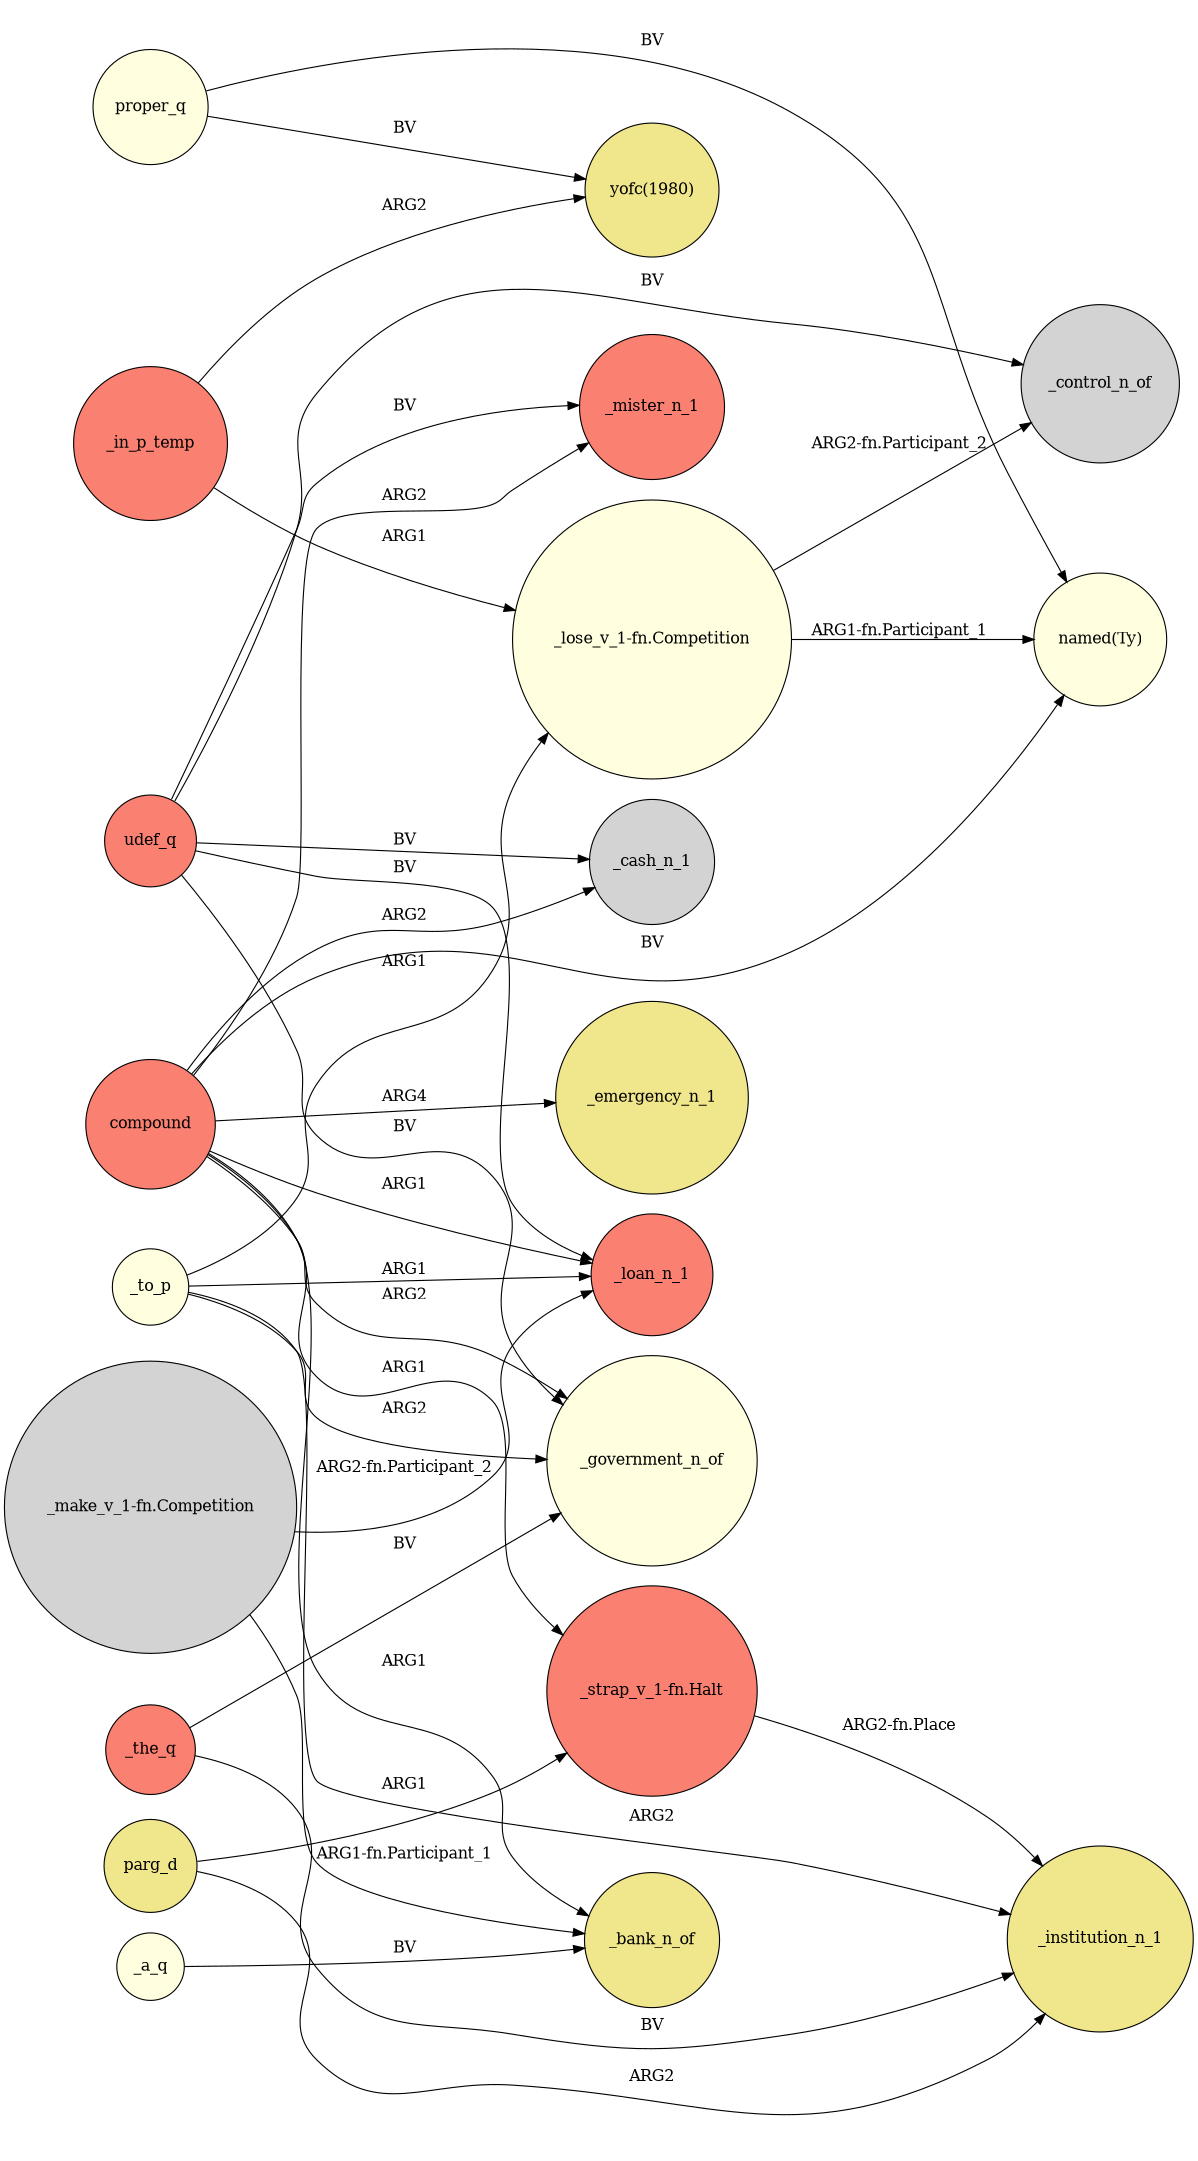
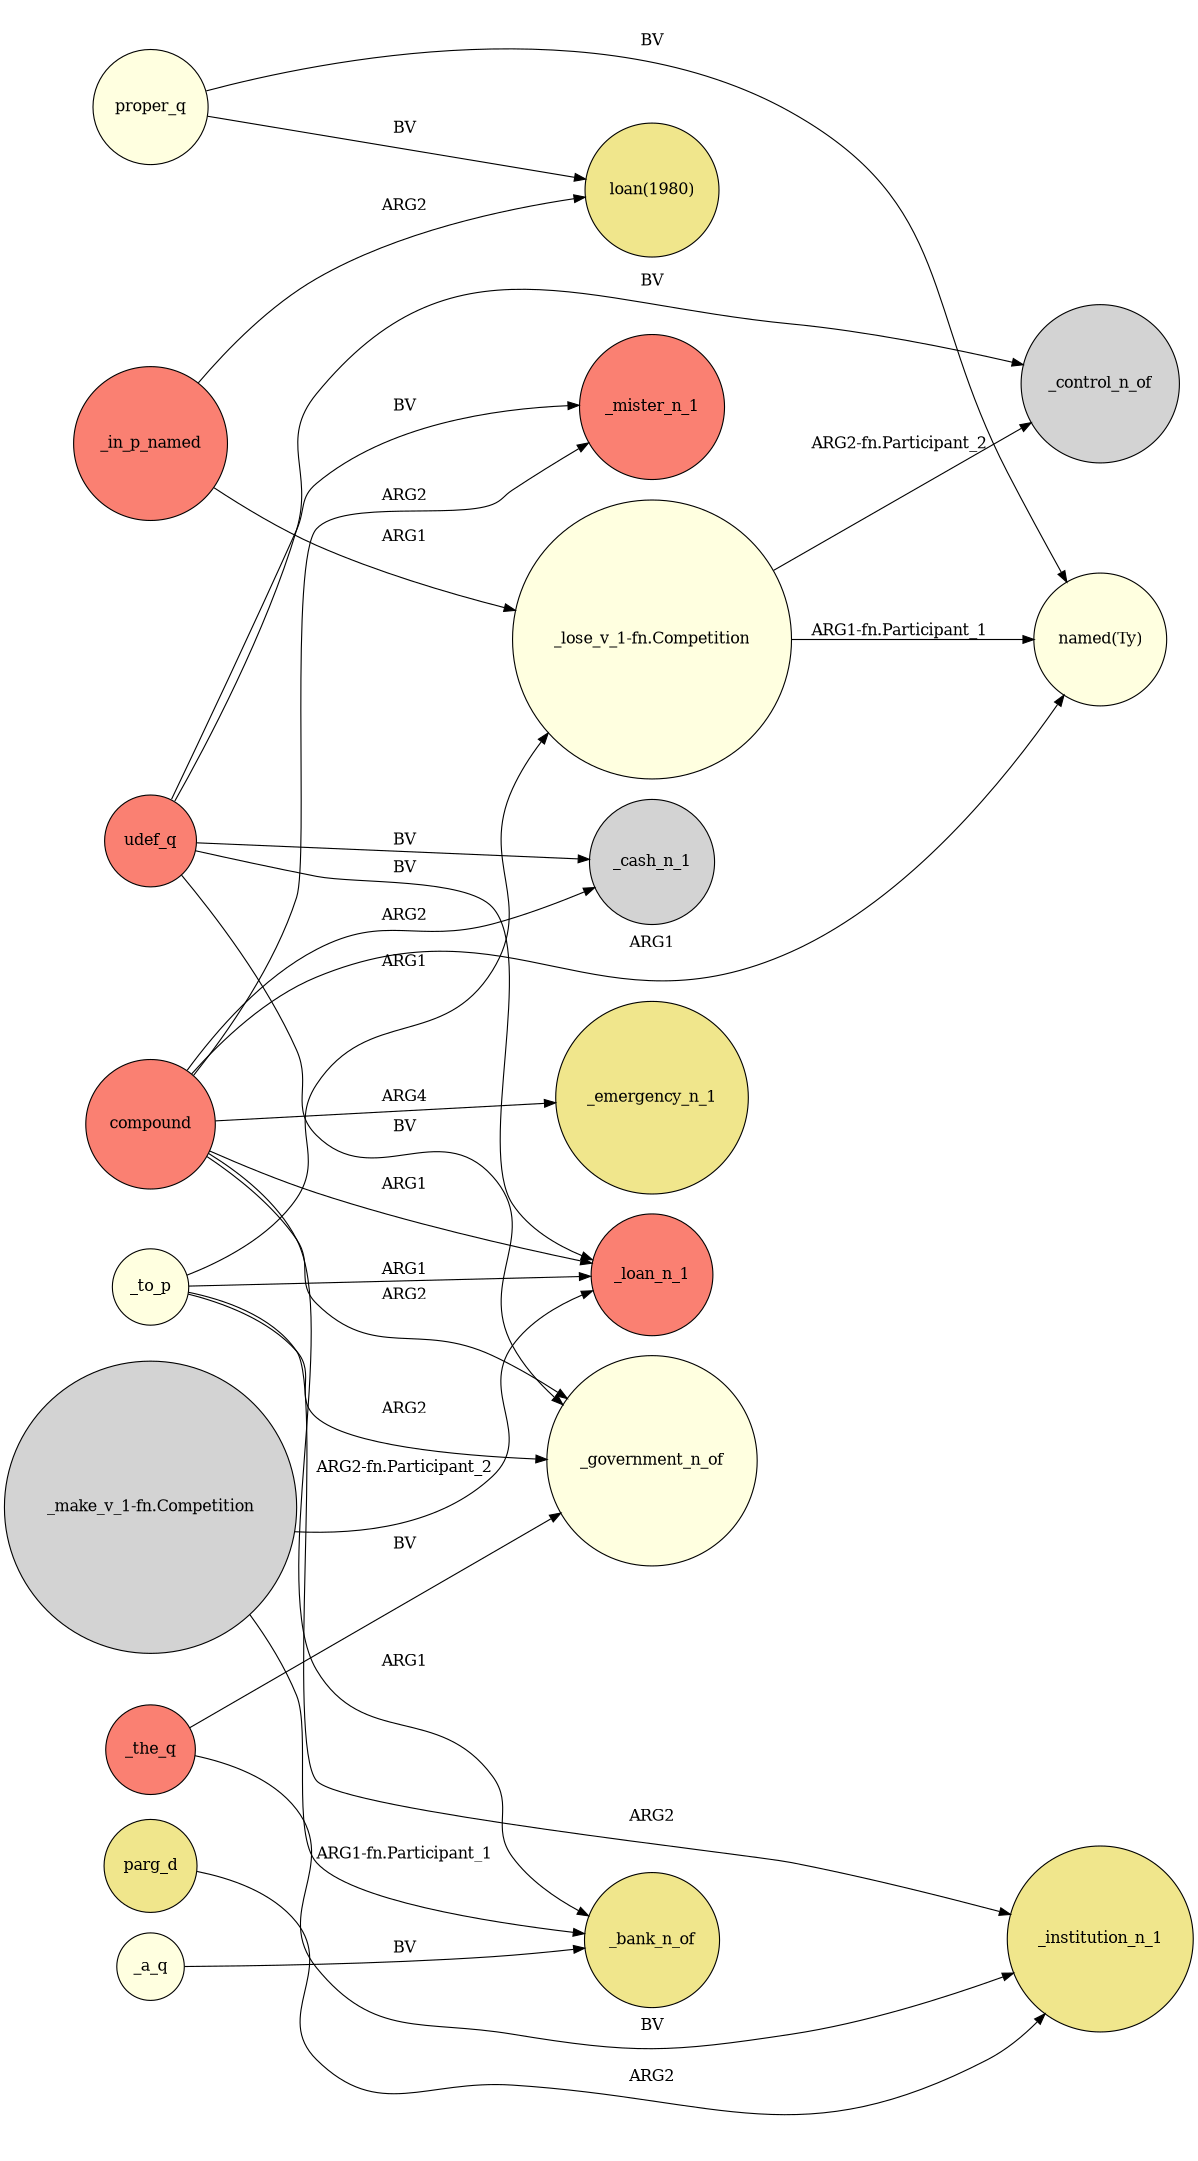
(652, 190) -> (652, 190)
(151, 444) -> (151, 444)
(652, 943) -> (652, 943)
(652, 1691) -> none
